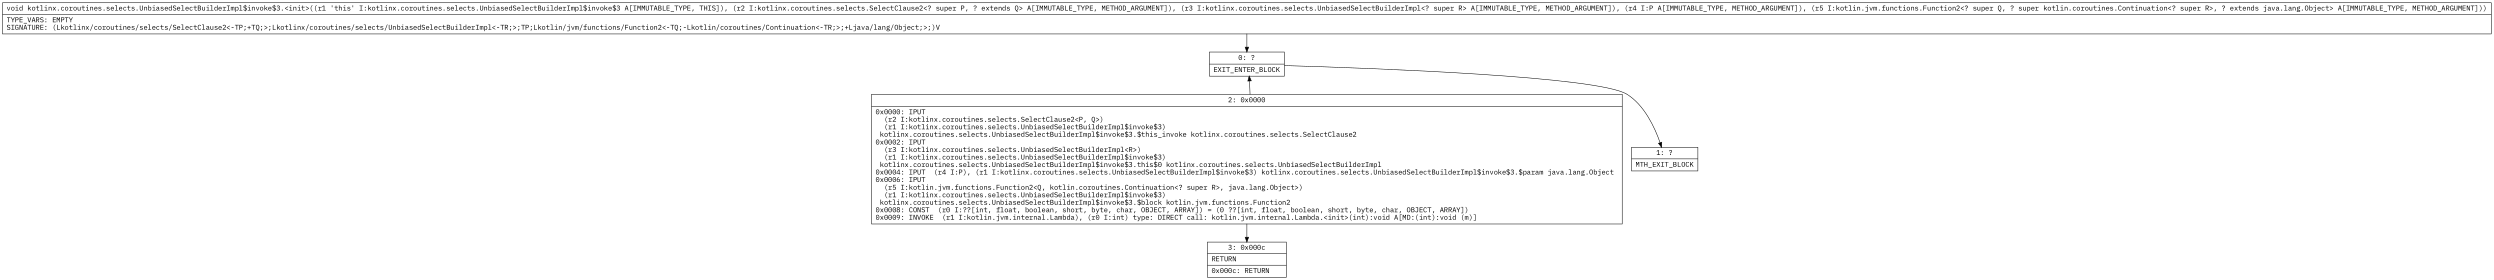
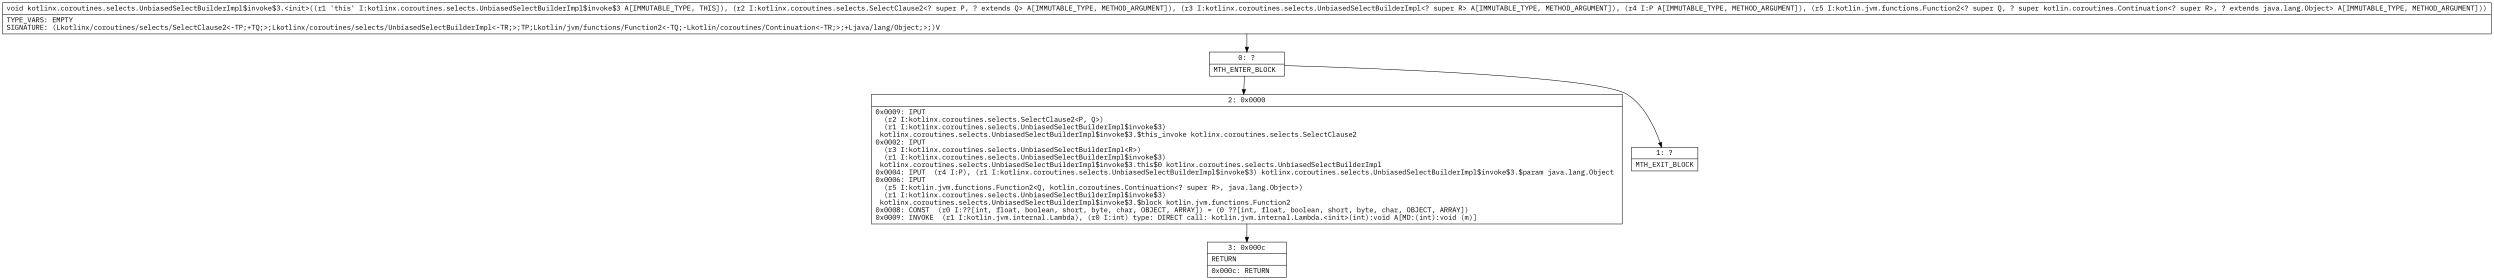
(1247, 70) -> (1245, 70)
(1250, 88) -> (1244, 83)
(905, 112) -> (905, 112)
